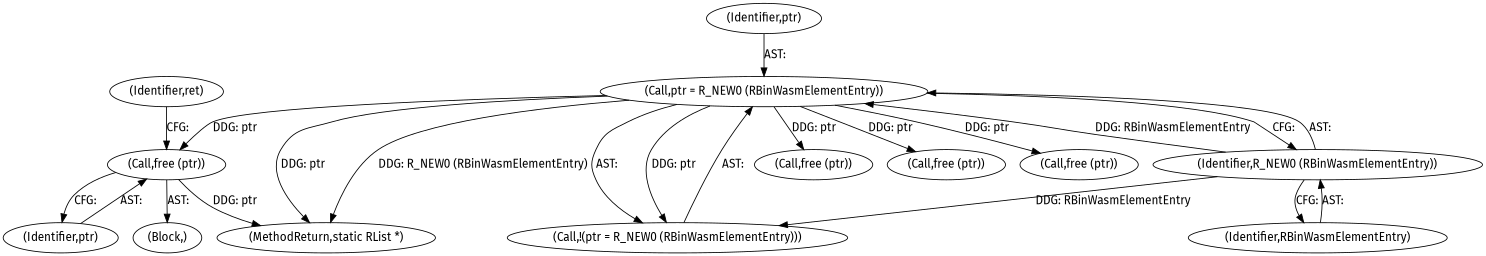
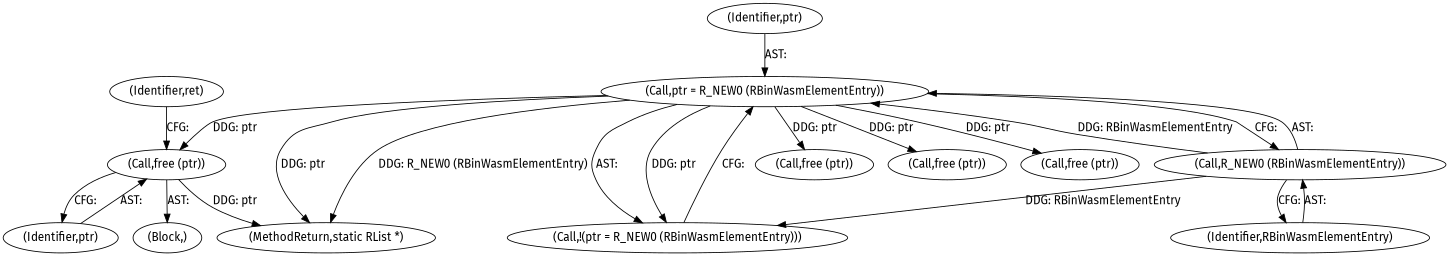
(735, 165) -> (735, 165)
(1318, 165) -> (1300, 165)
